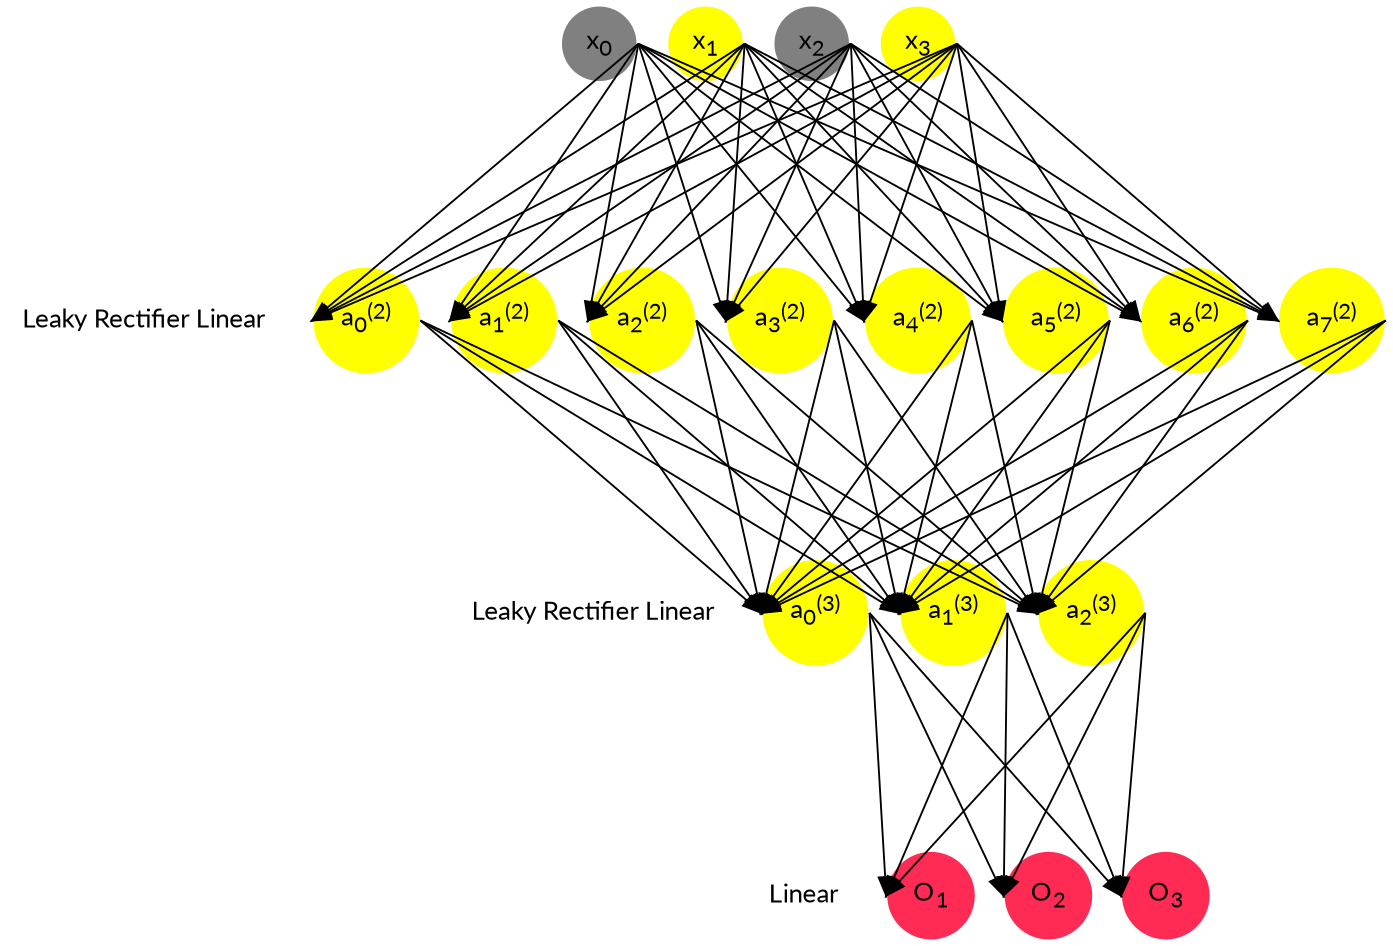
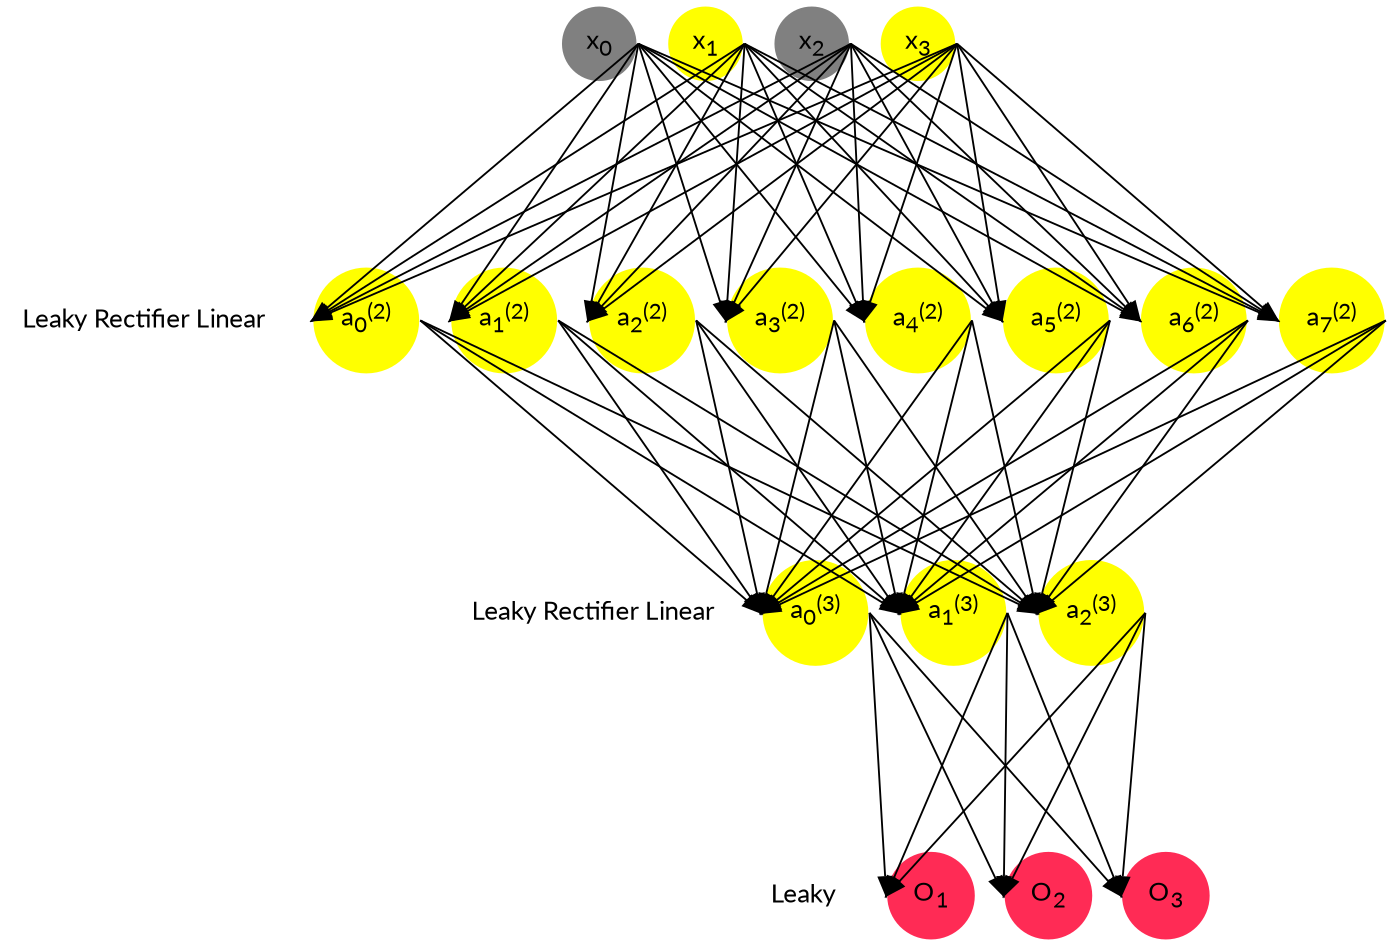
(804, 896) -> (804, 896)
